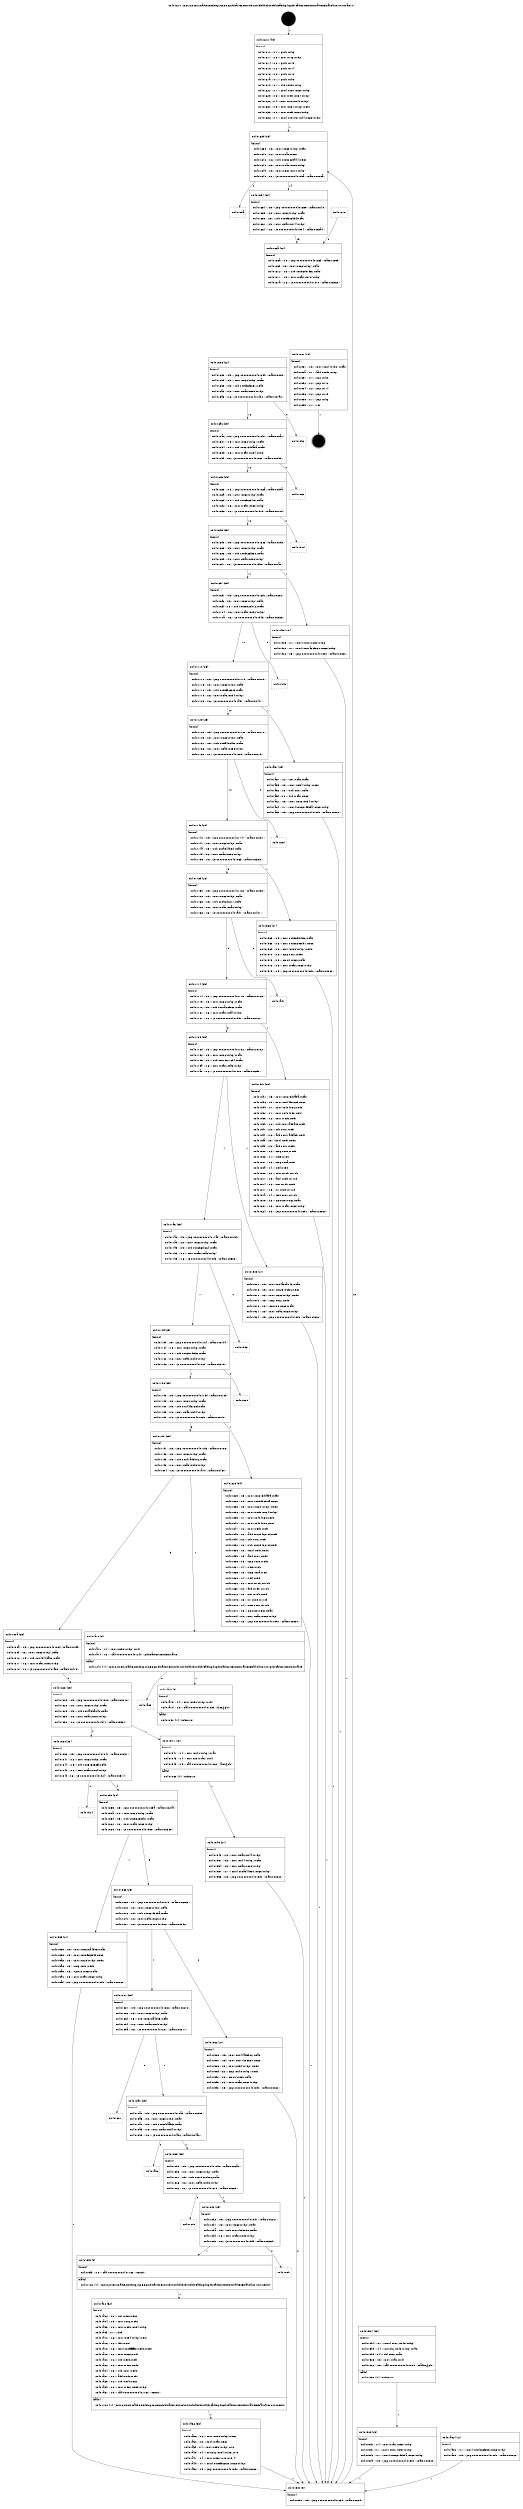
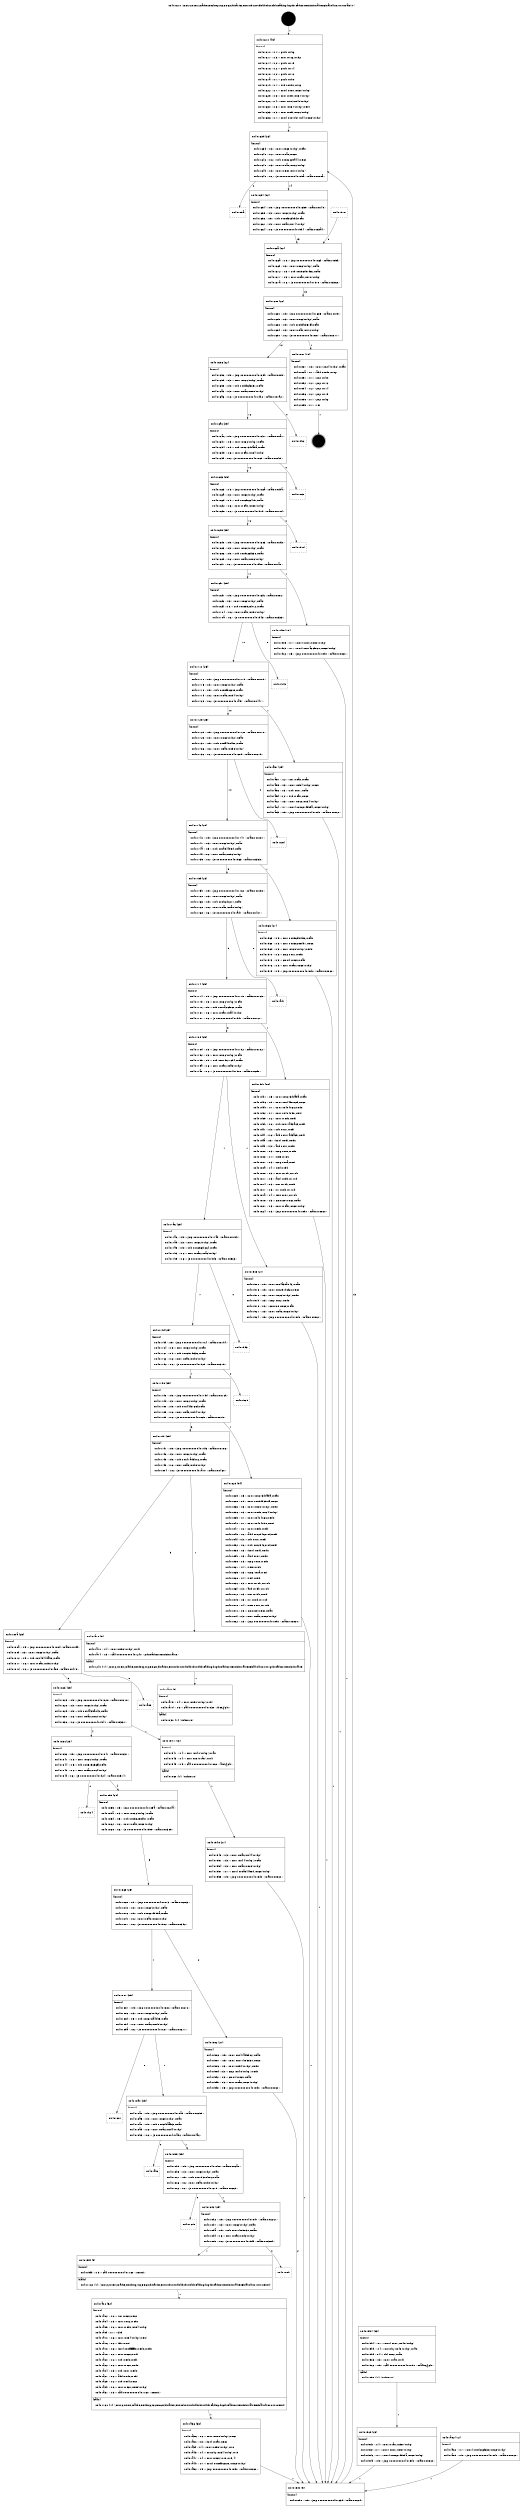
none -> (303, 319)
(155, 1684) -> (117, 1677)
(87, 1960) -> none
